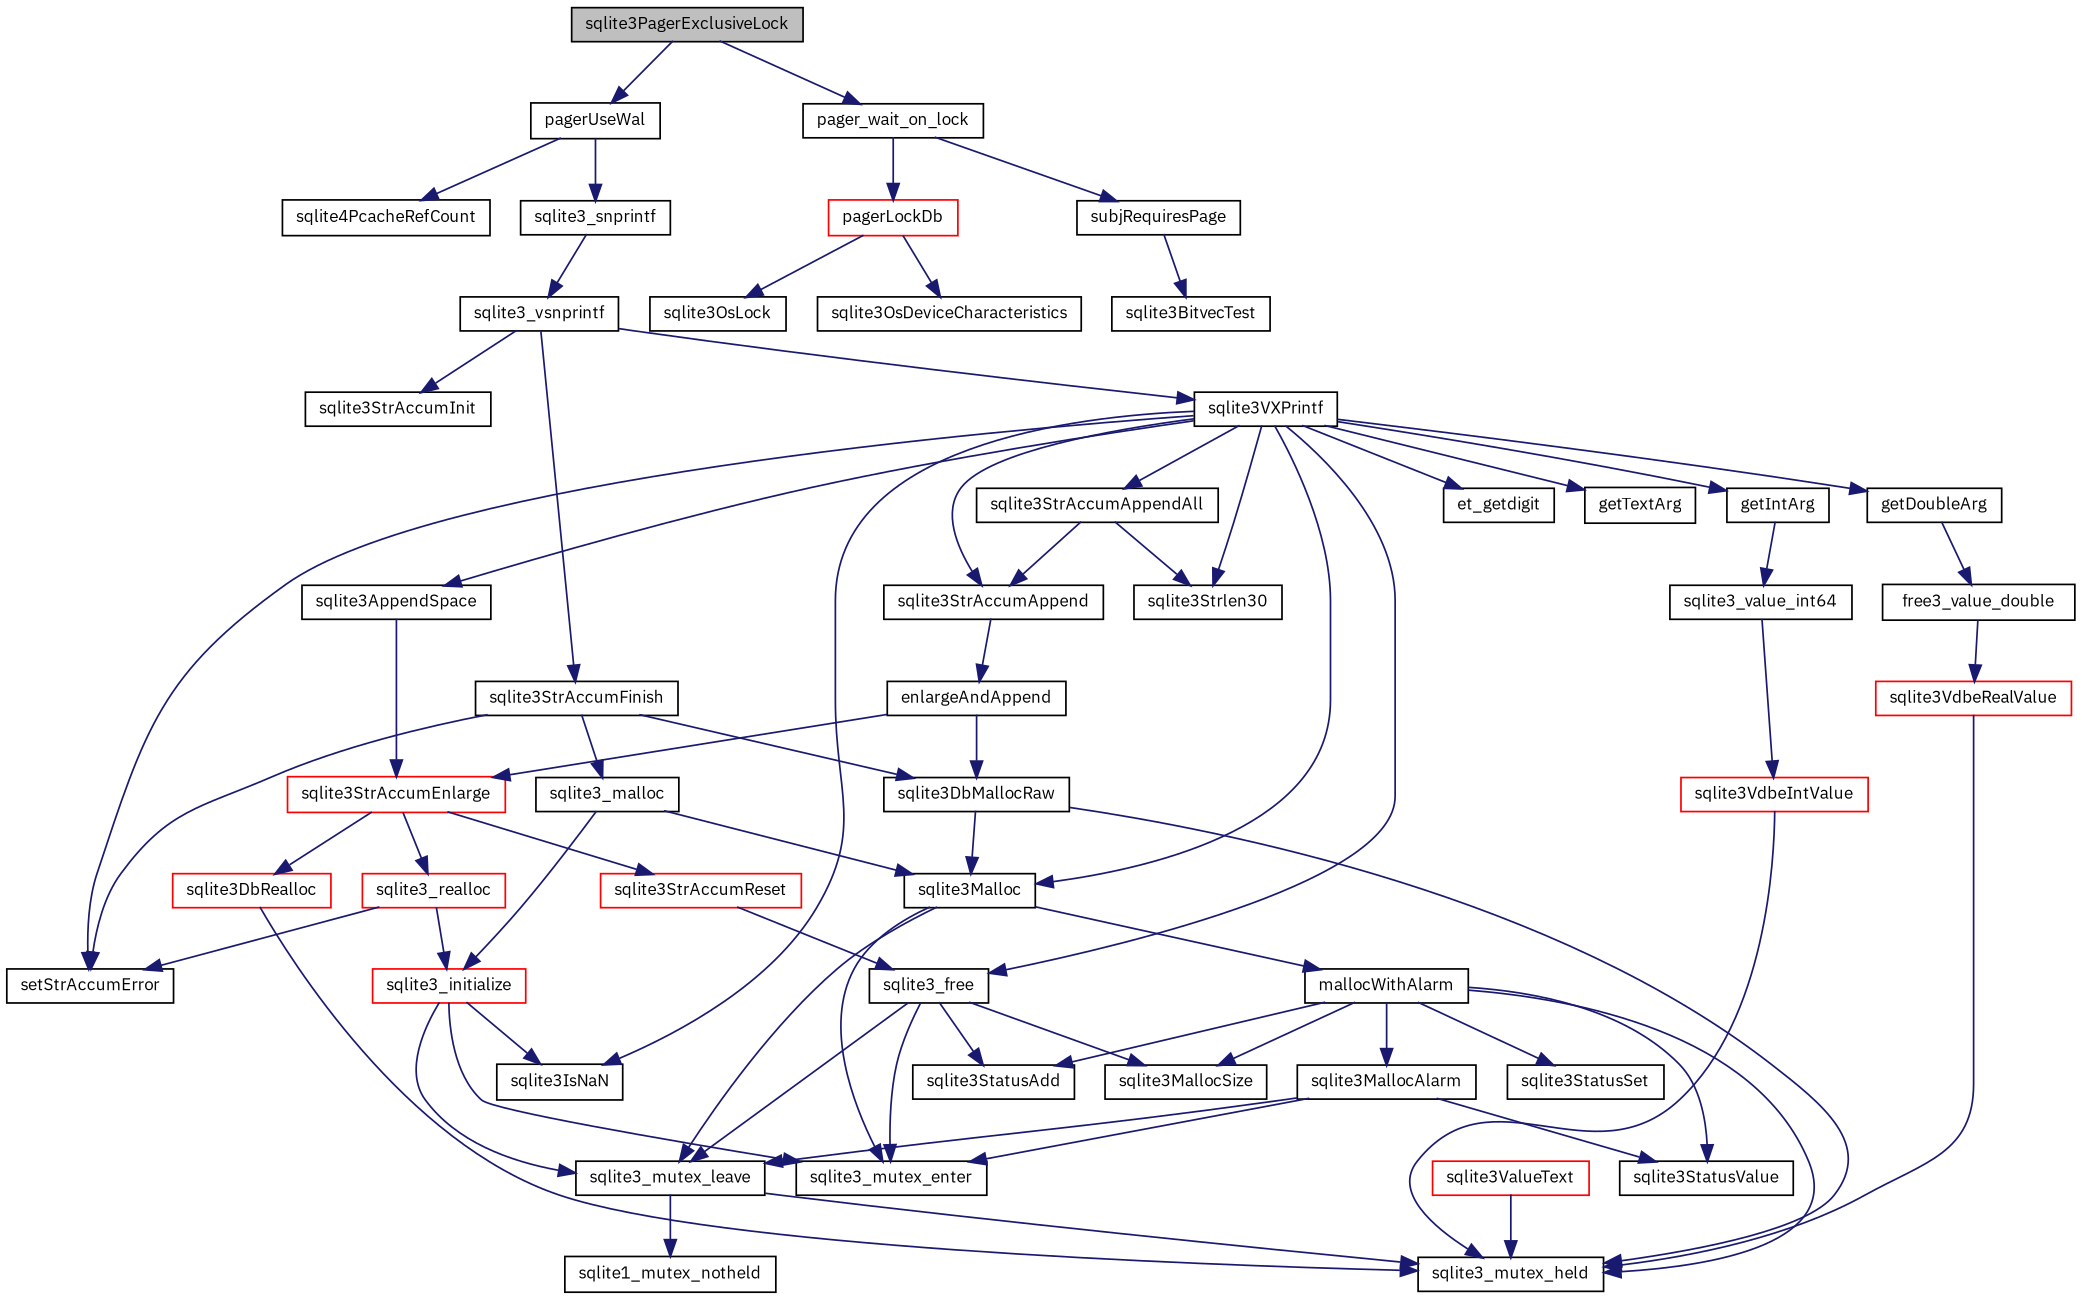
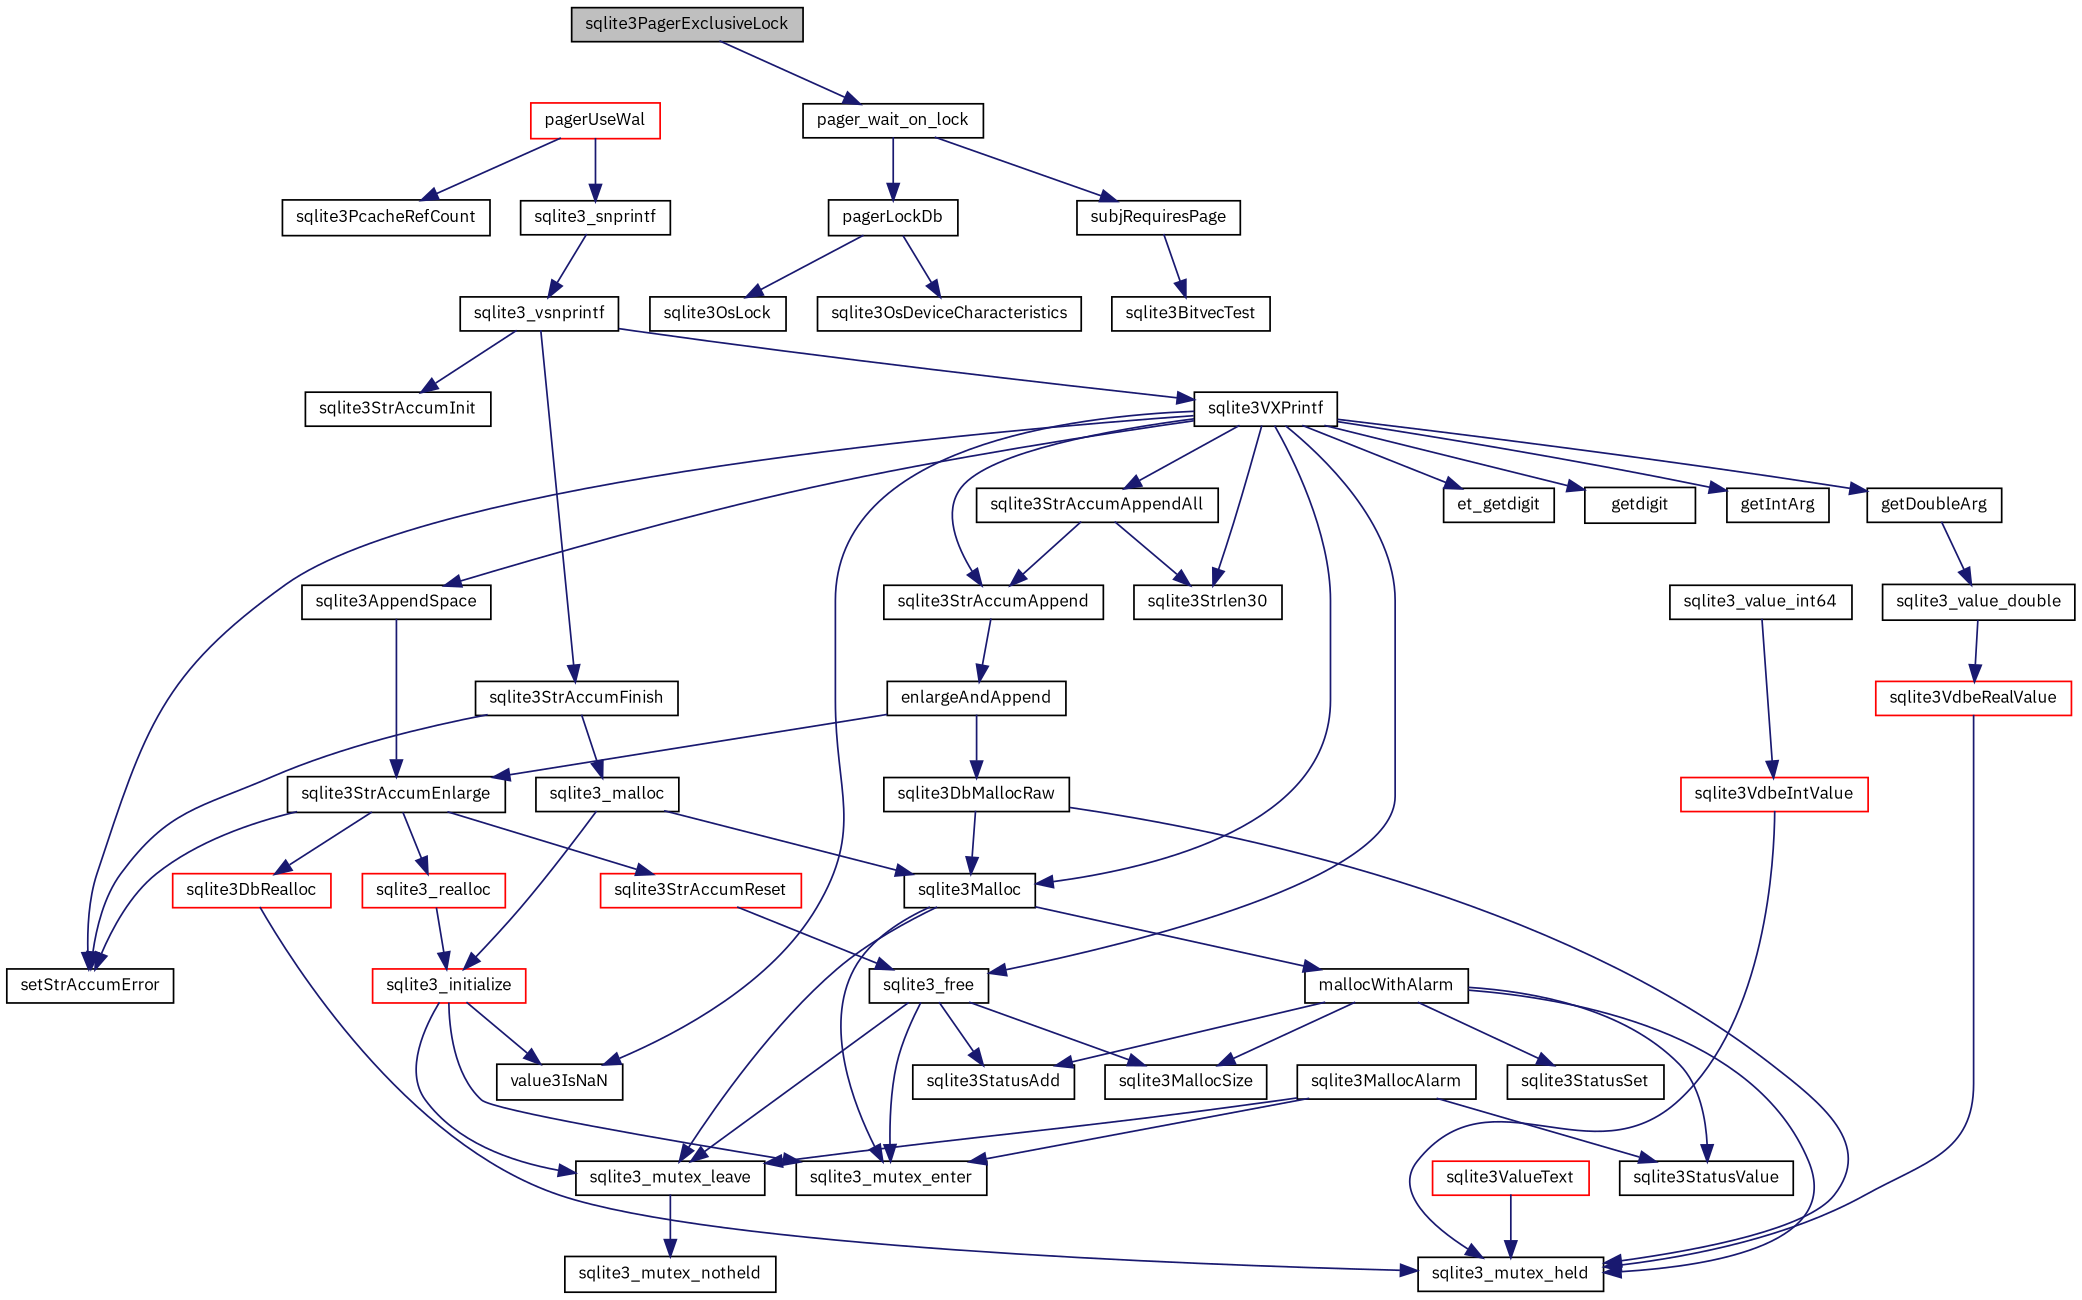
(648, 66) -> none
(595, 121) -> (595, 121)
(386, 218) -> (386, 218)
(893, 218) -> (893, 218)
(1640, 505) -> (1640, 505)
(1771, 545) -> none
(1979, 602) -> (1979, 602)
(768, 744) -> none
(396, 795) -> (396, 795)
(265, 938) -> (180, 858)
(1387, 1025) -> none
(560, 1082) -> (560, 1082)
(1083, 1230) -> none
(670, 1274) -> (670, 1274)
